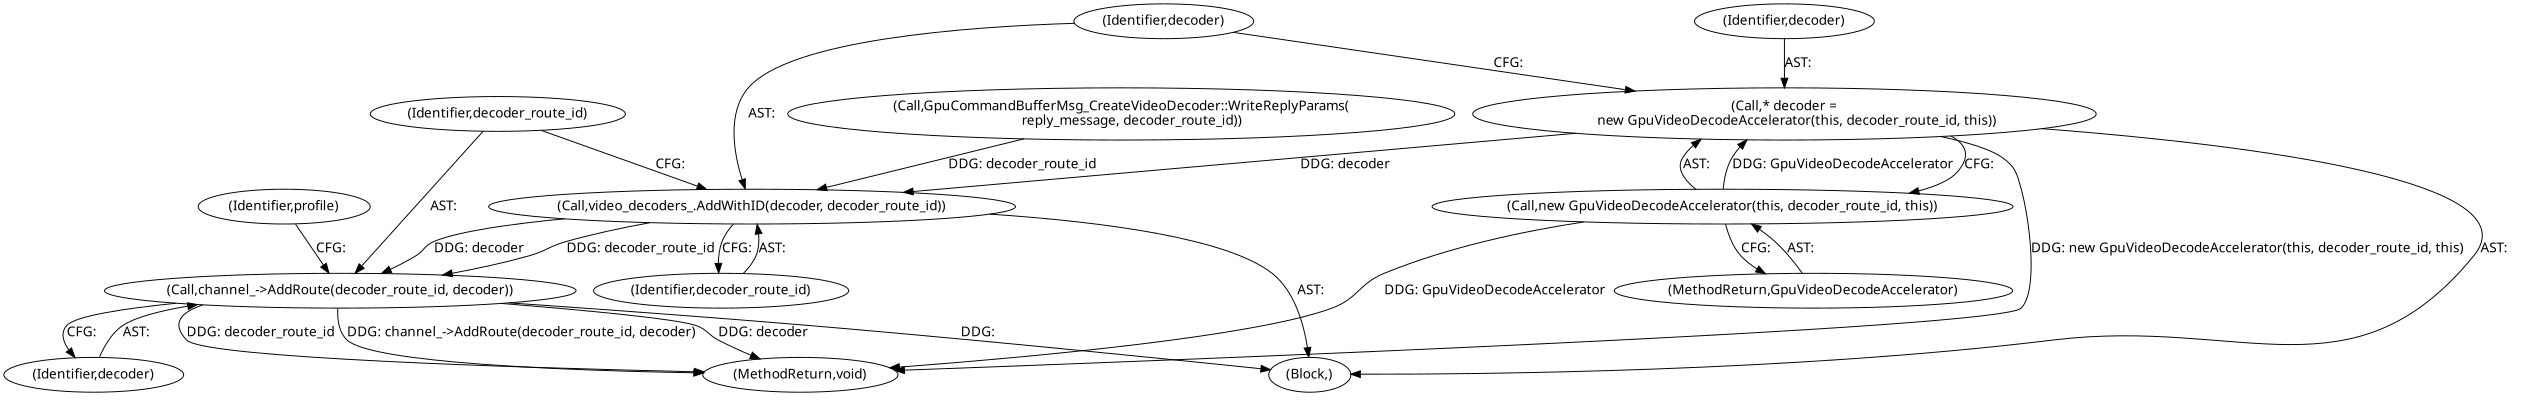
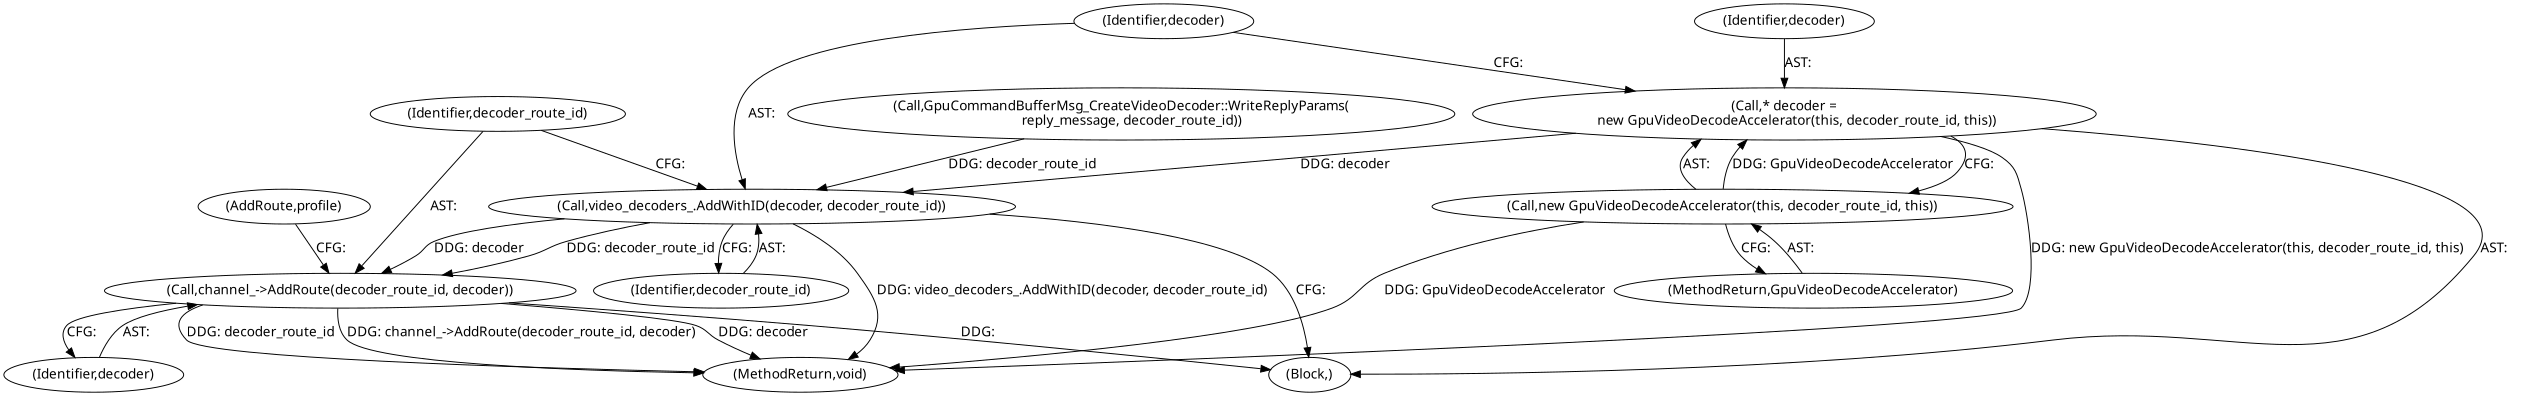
(284, 207) -> (284, 207)
none -> (861, 278)
(1313, 291) -> (1313, 291)
